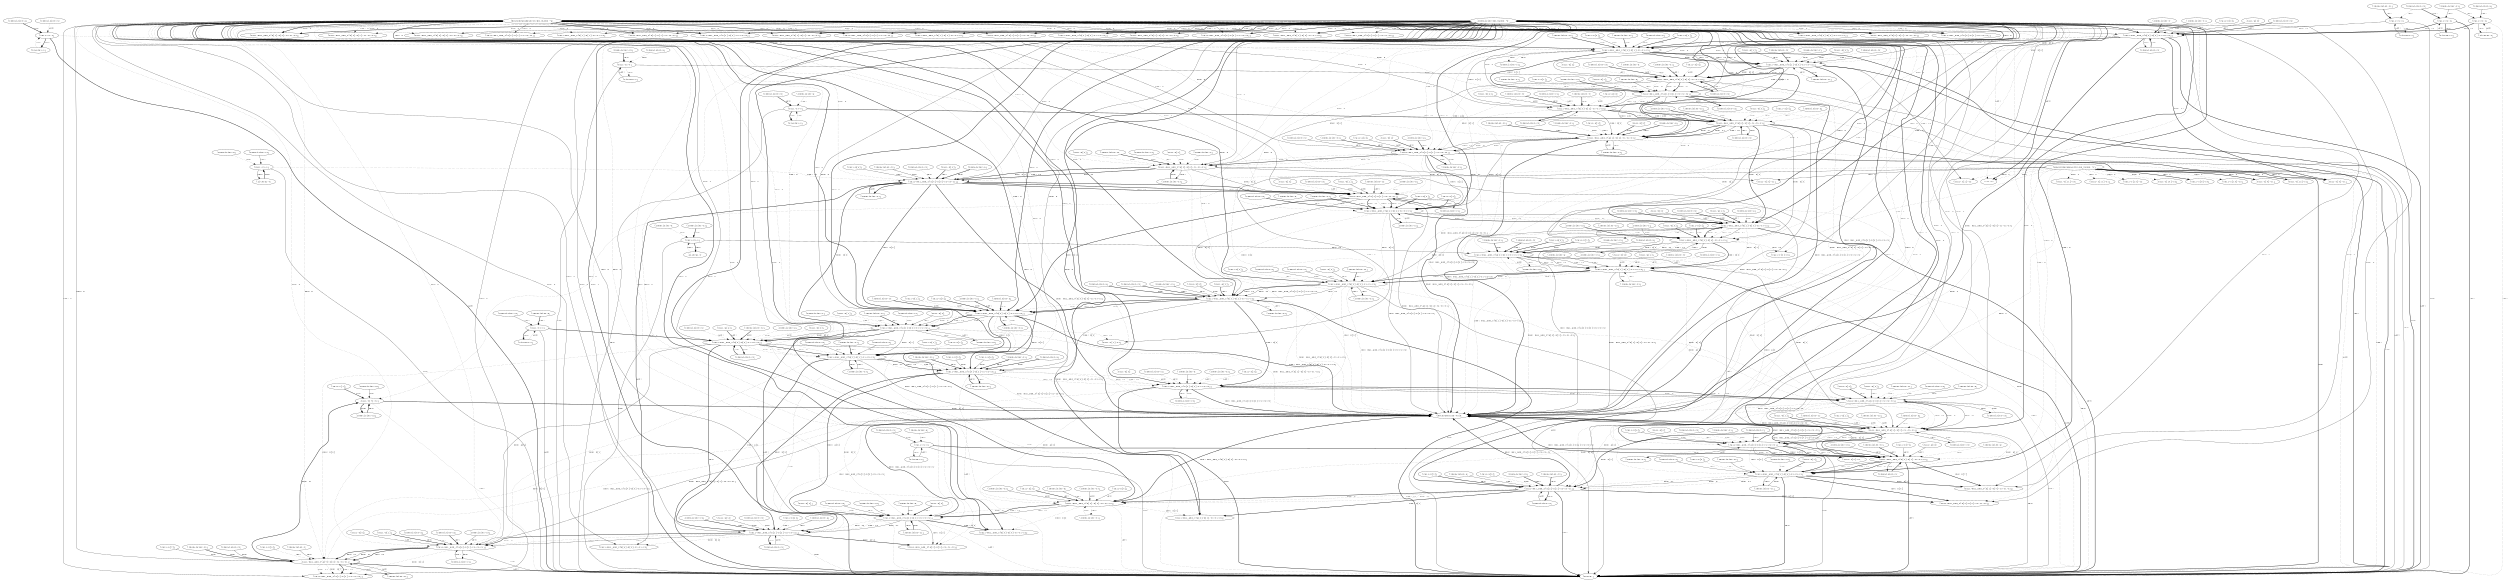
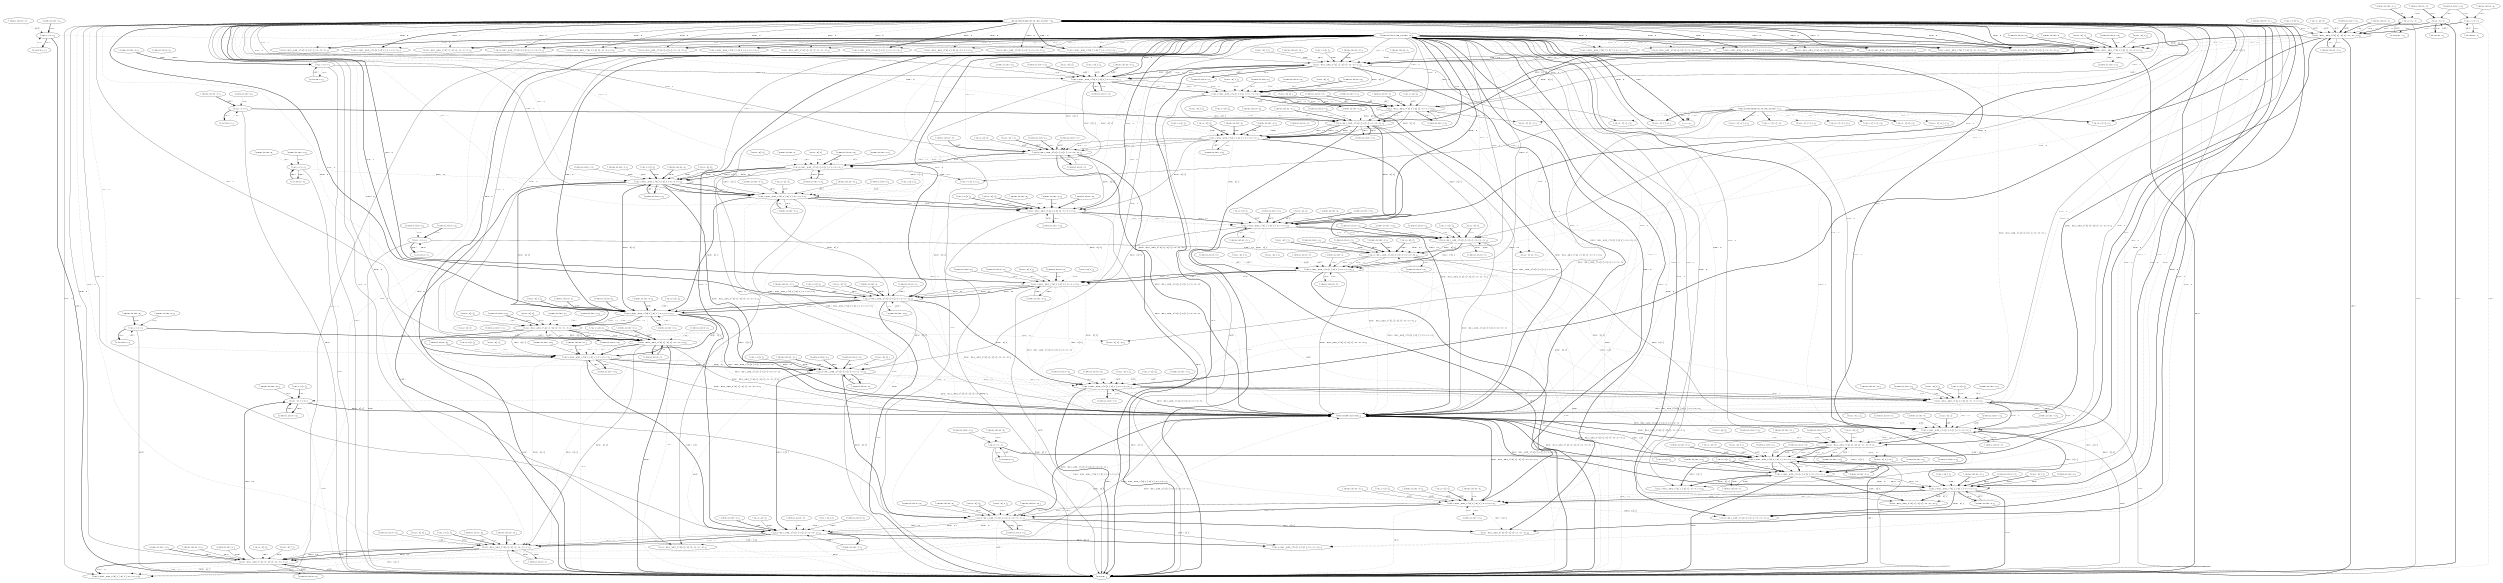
(1827, 23) -> (1547, 48)
none -> (1527, 123)
(2071, 174) -> (1766, 115)
(1450, 416) -> (1348, 416)
